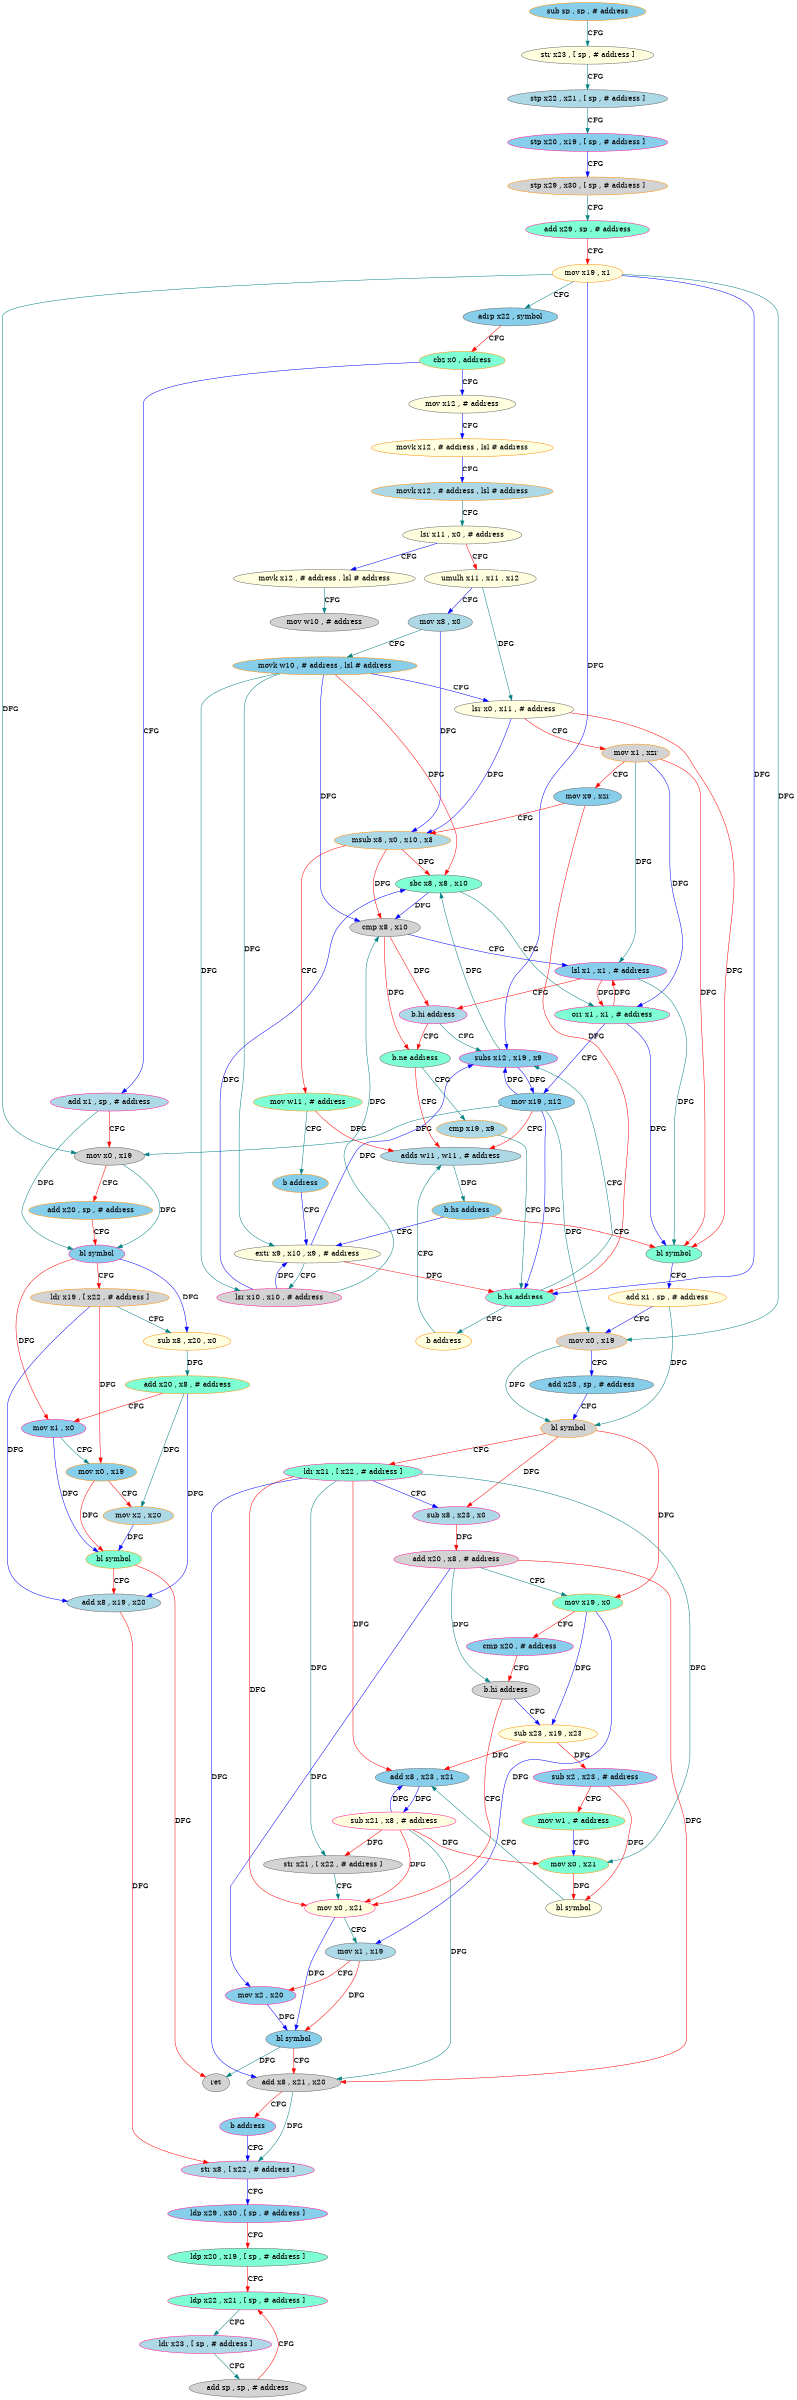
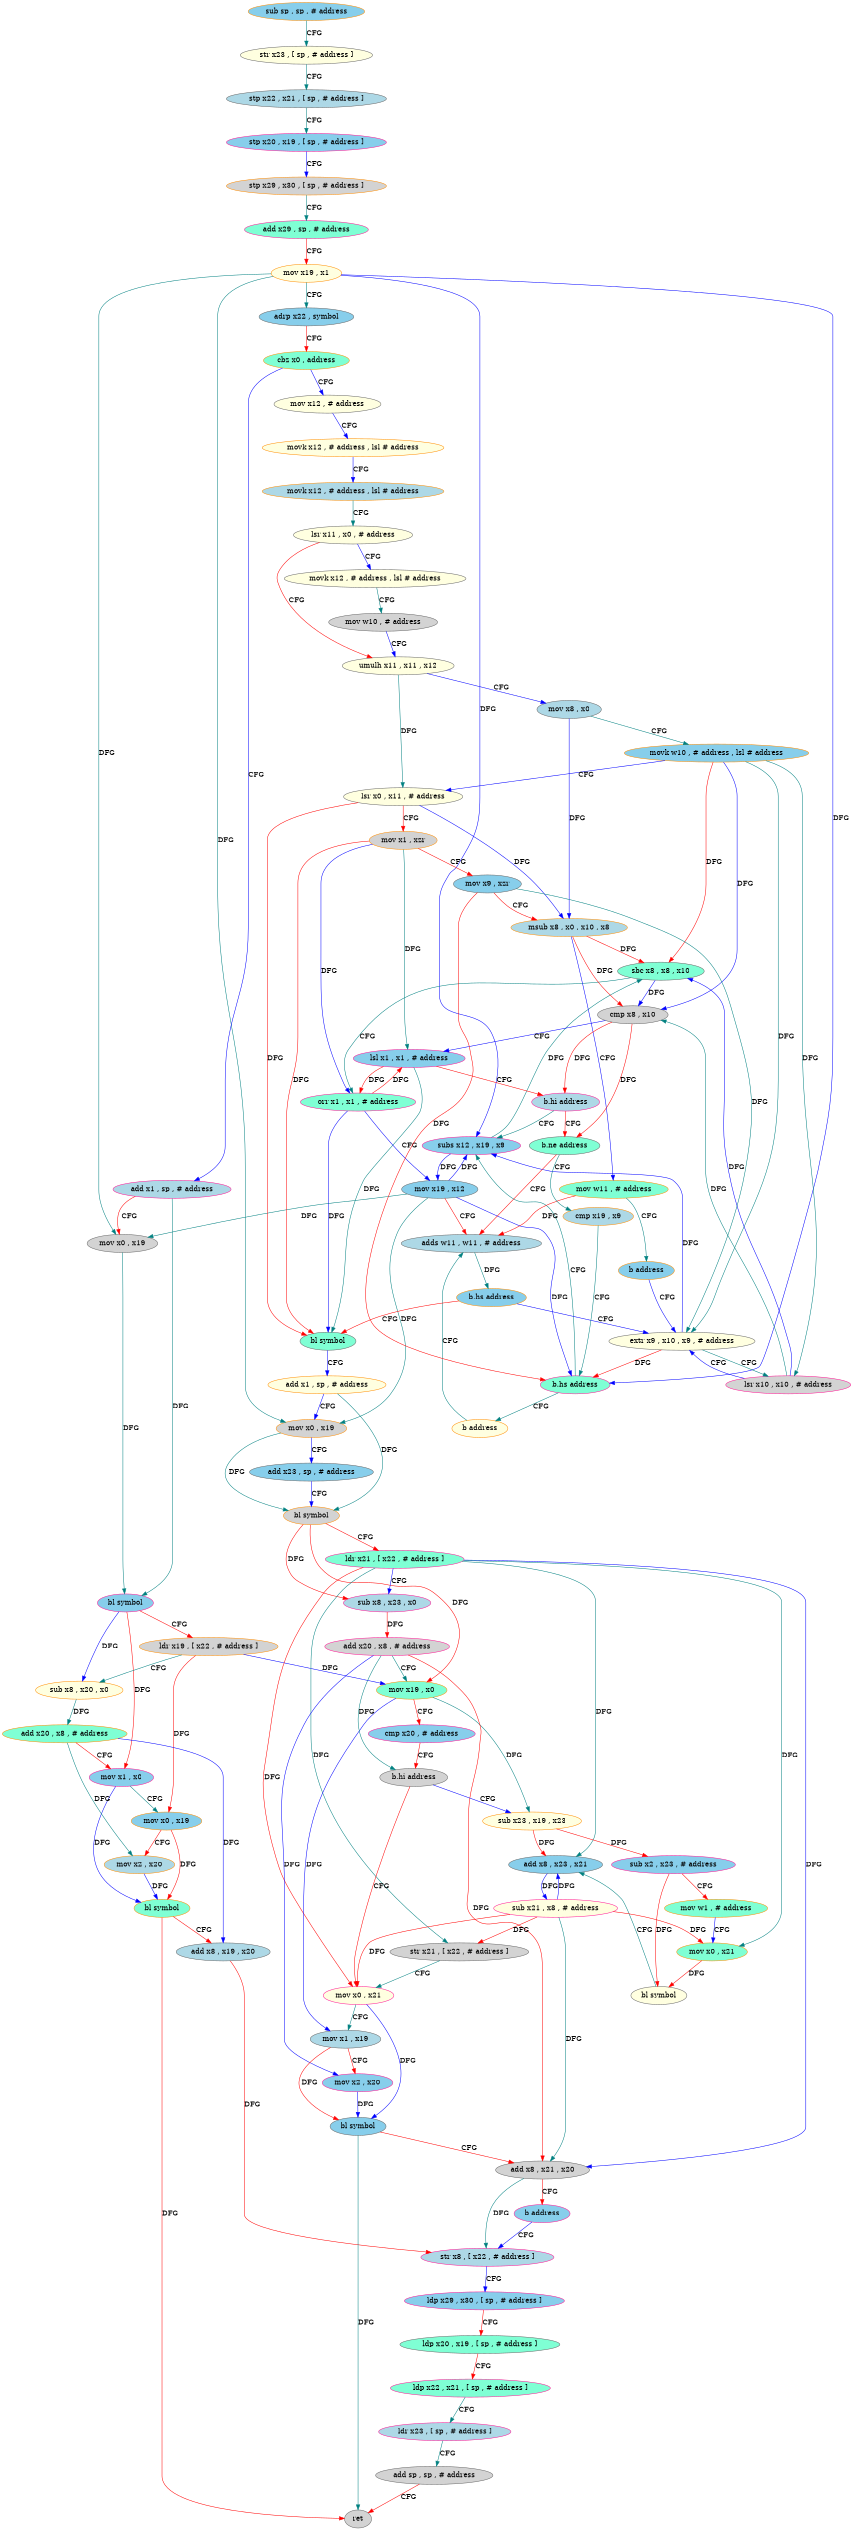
none -> (390, 642)
(301, 954) -> (598, 1055)
none -> (741, 1043)
(91, 1210) -> none
(286, 1276) -> (719, 1363)
(8, 1455) -> (315, 1669)
(353, 1634) -> (596, 1658)
(575, 1667) -> (493, 1740)
(278, 2347) -> (396, 2497)
